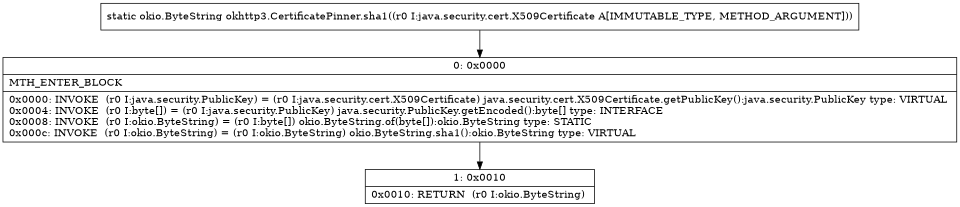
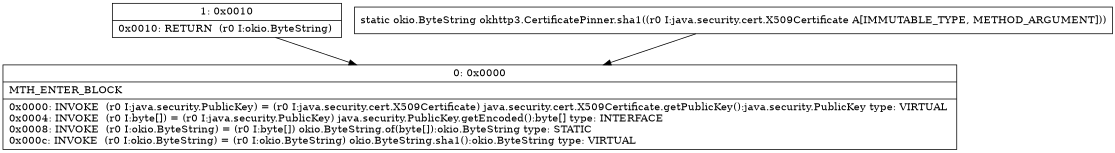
(480, 152) -> (312, 50)
